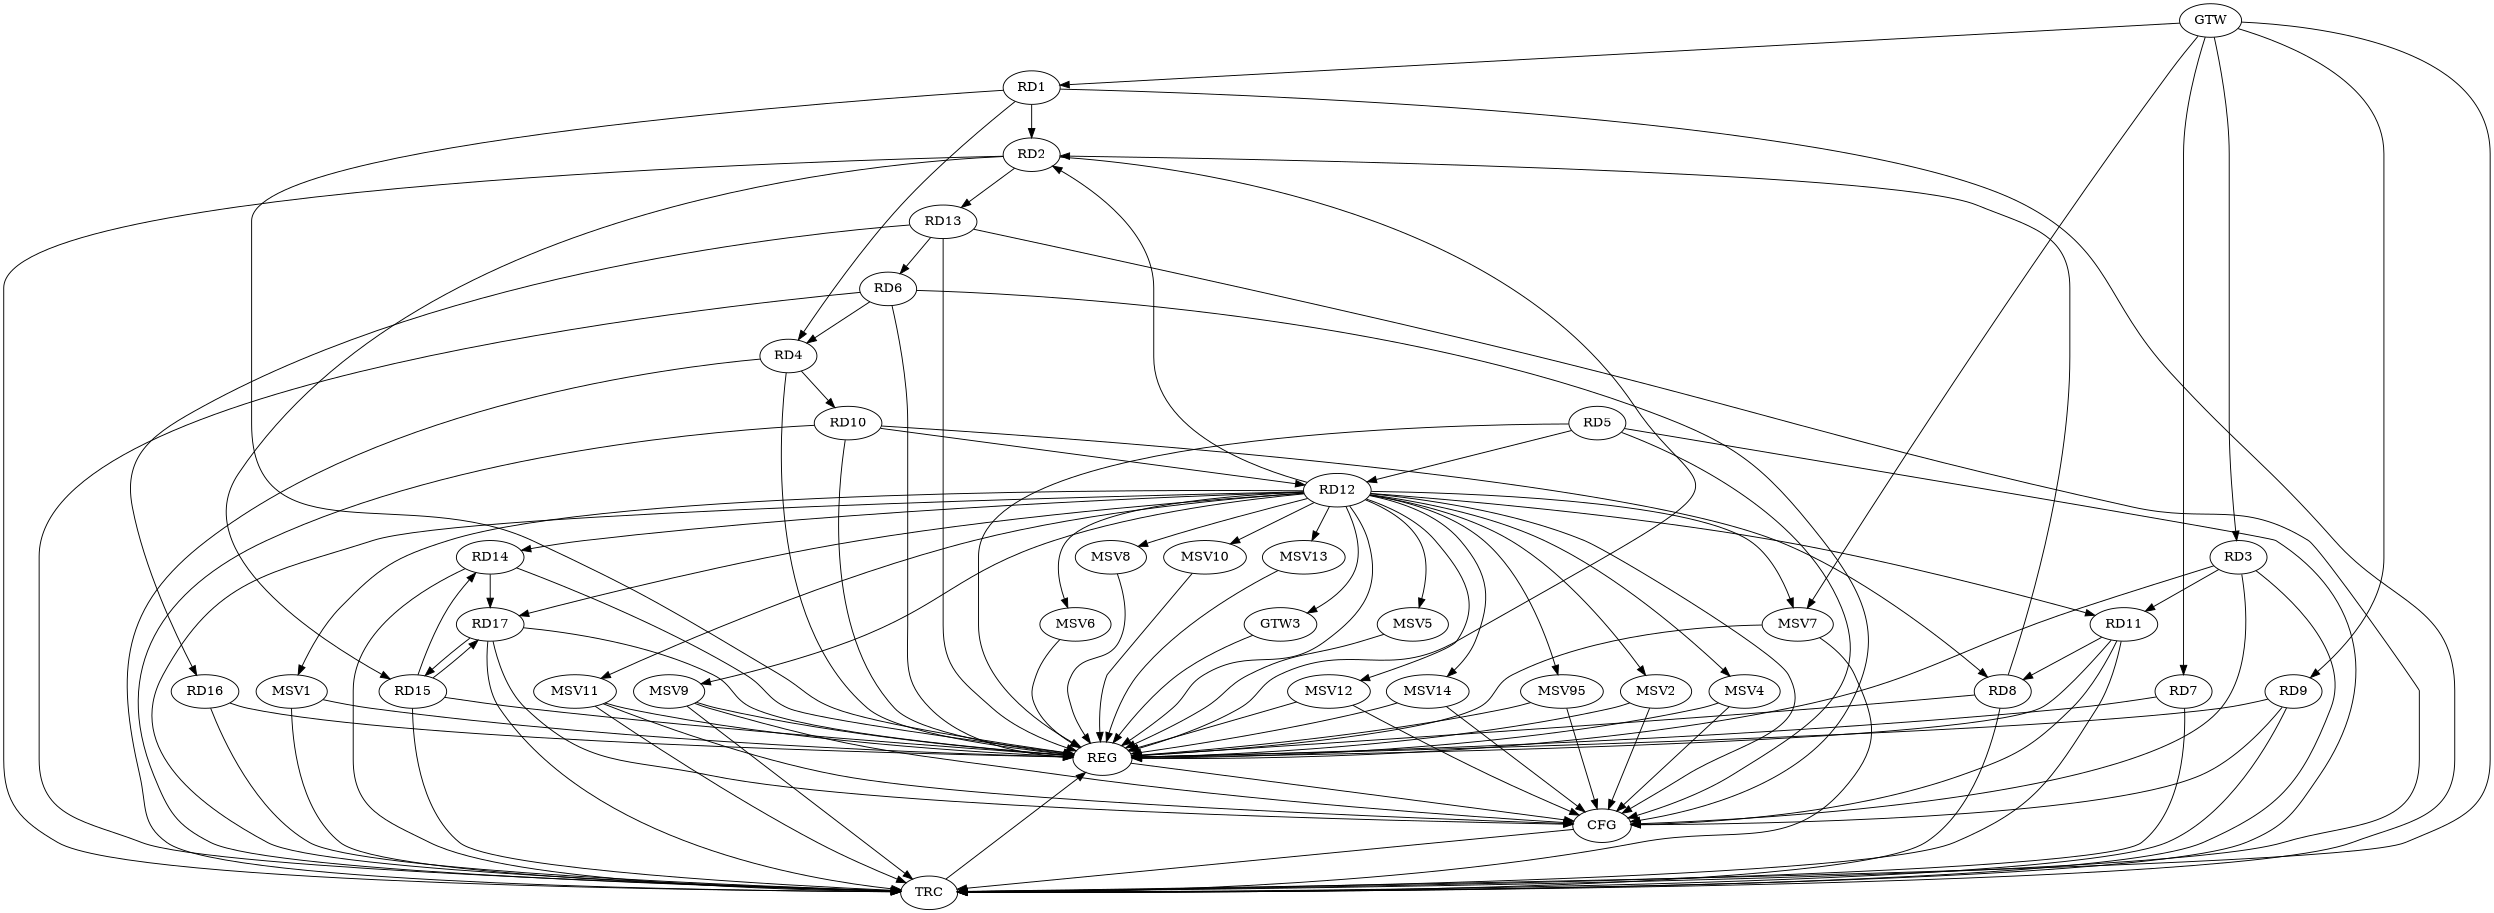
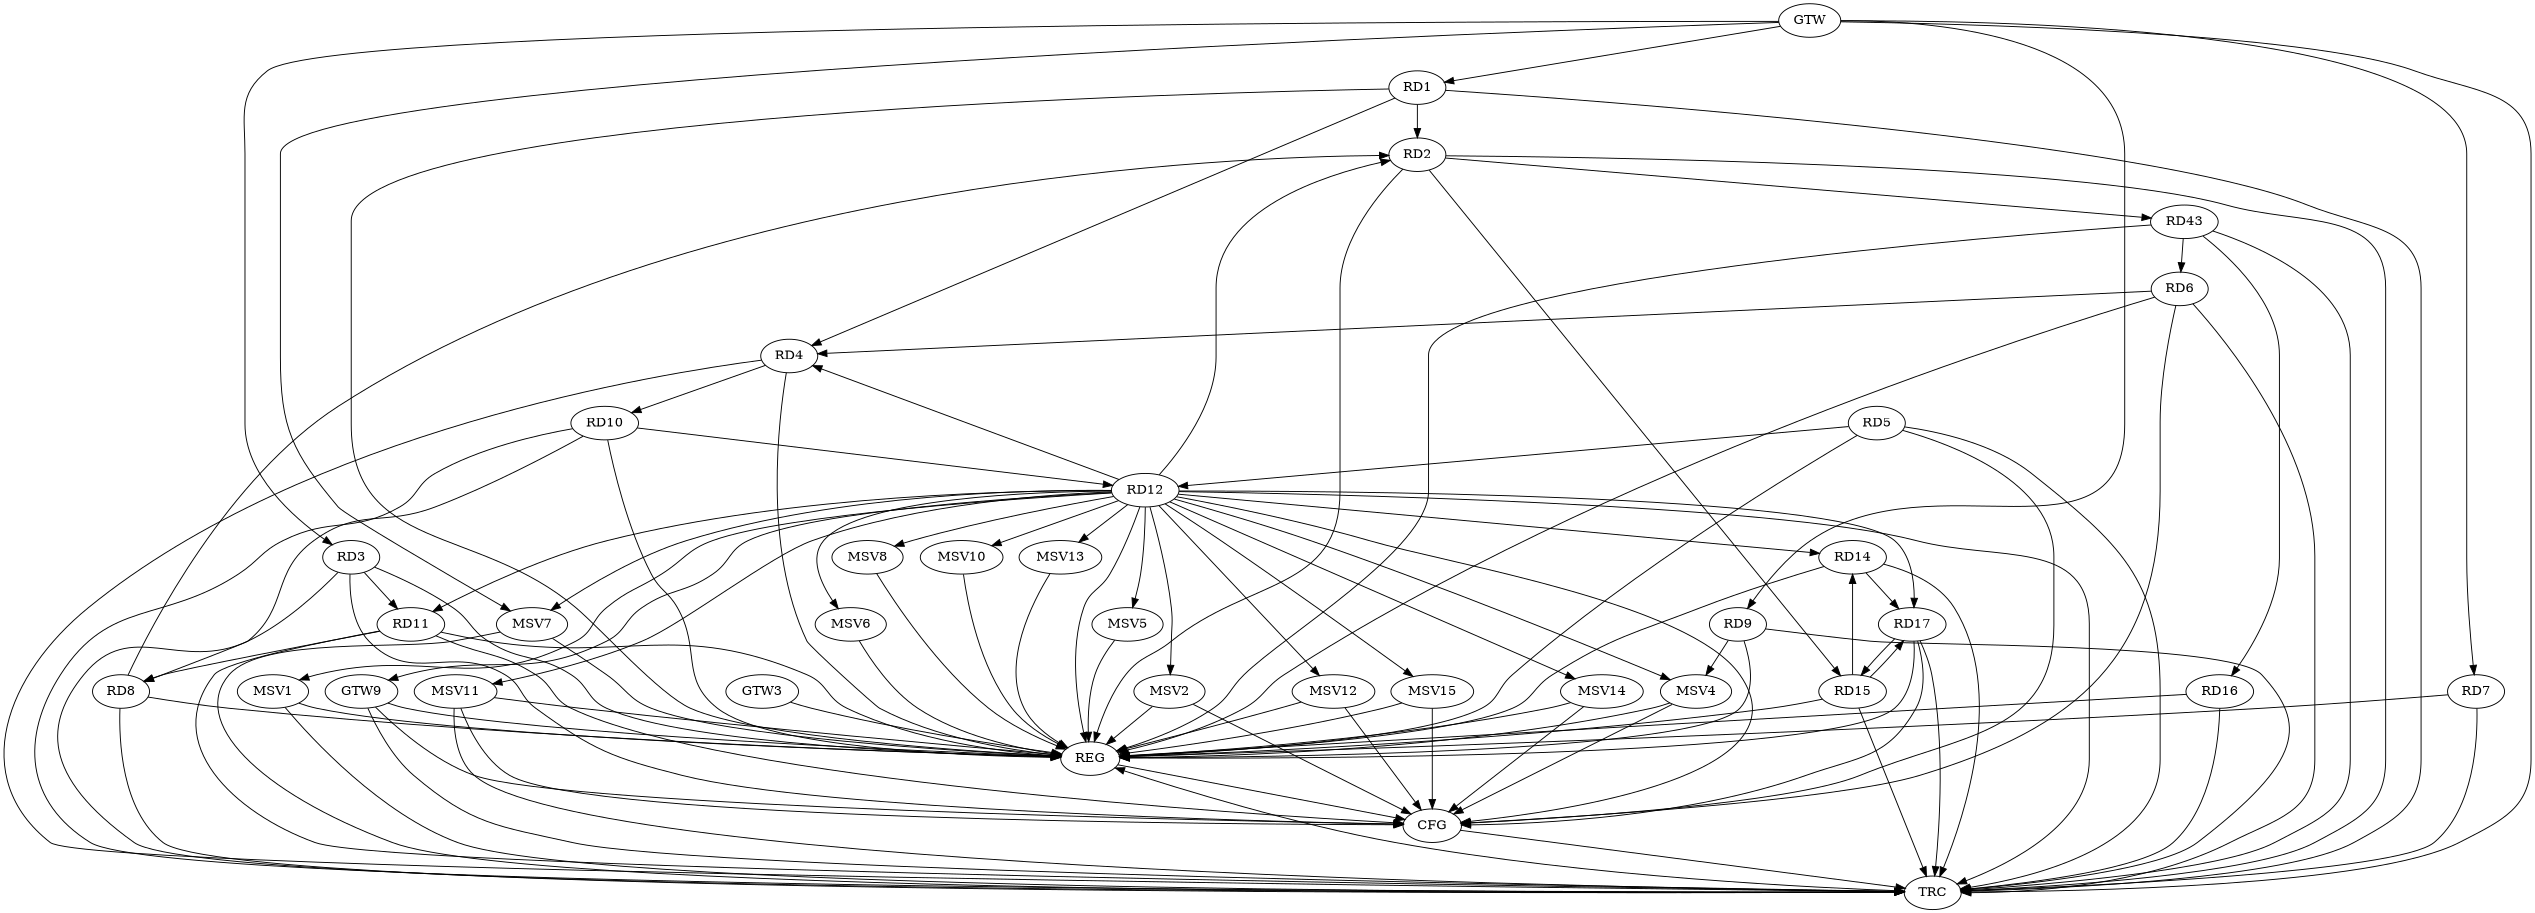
(943, 222) -> (2184, 222)
(1357, 565) -> (970, 424)
(669, 692) -> (361, 692)
(1562, 692) -> (1432, 692)
(1976, 812) -> (1722, 650)
